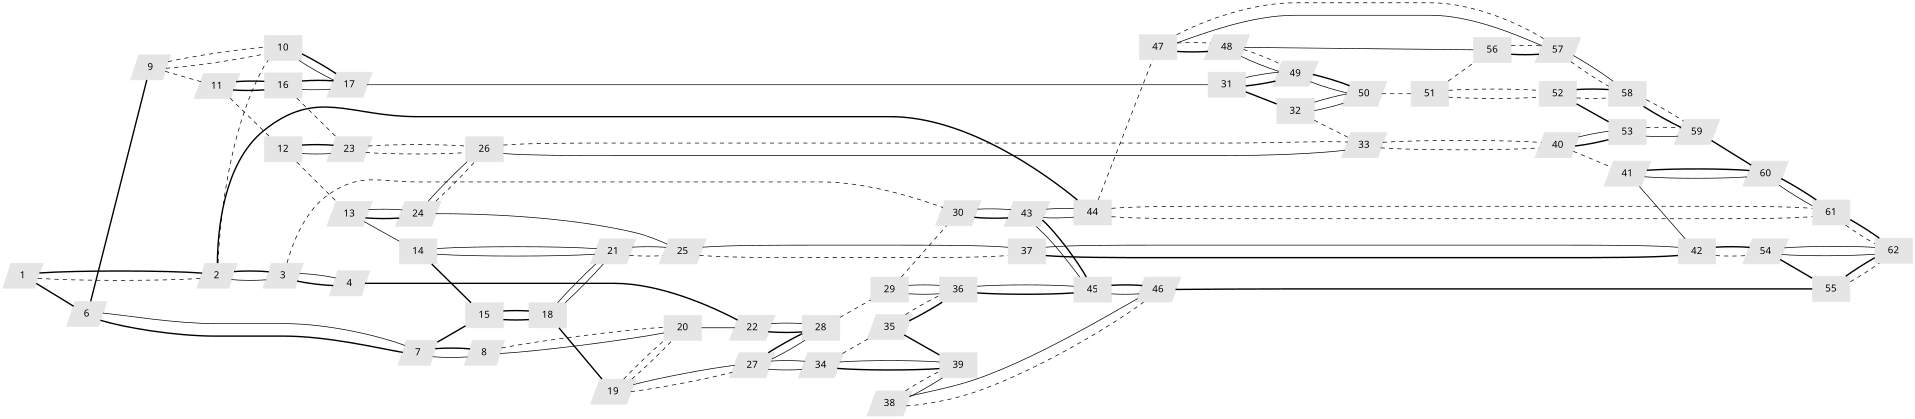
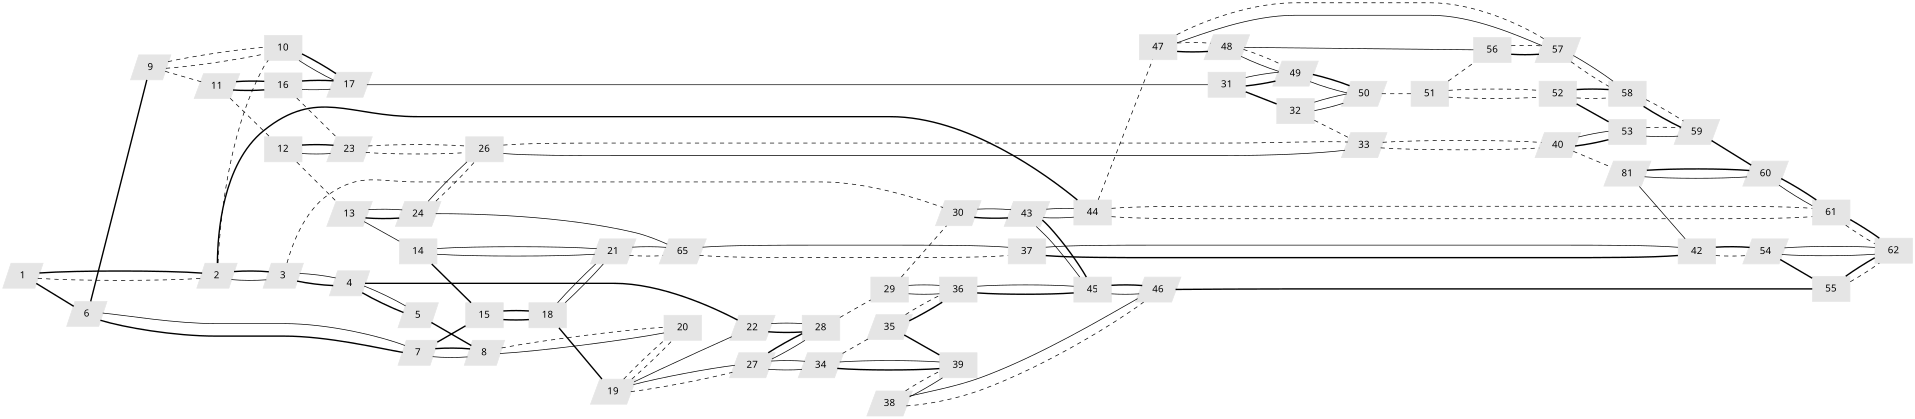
(1627, 174) -> (1627, 174)
(683, 251) -> (683, 251)
none -> (418, 315)
(718, 328) -> (683, 359)
